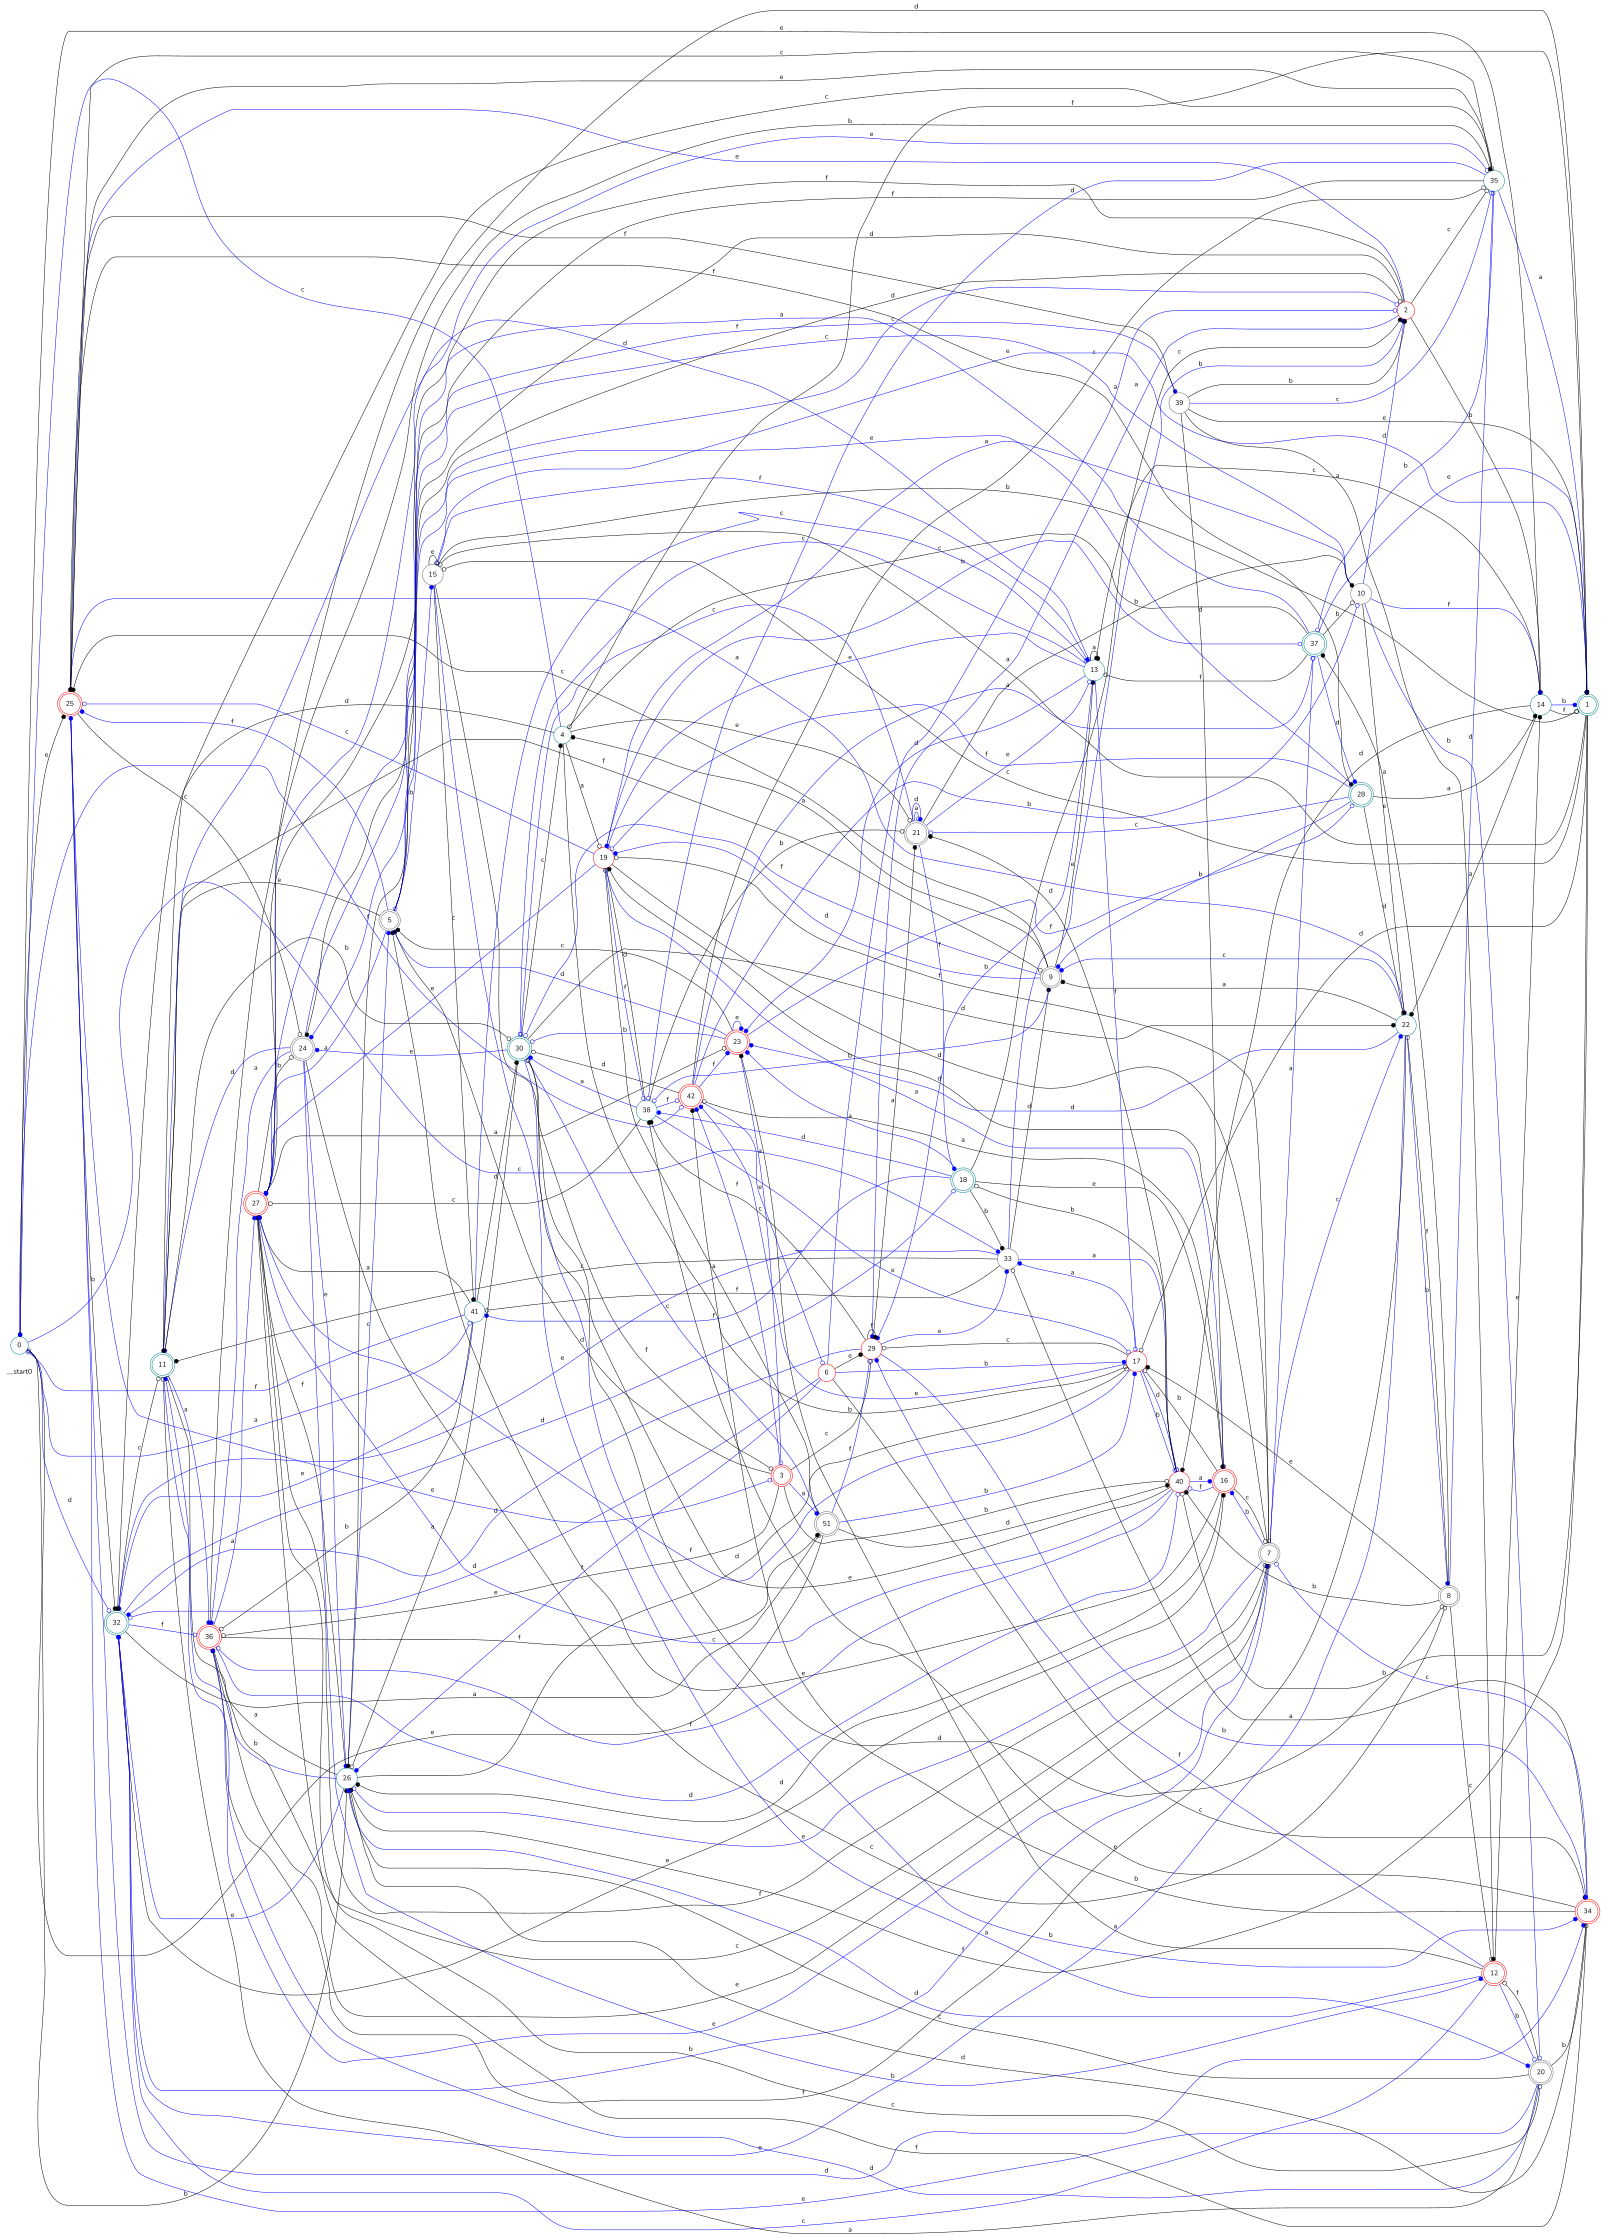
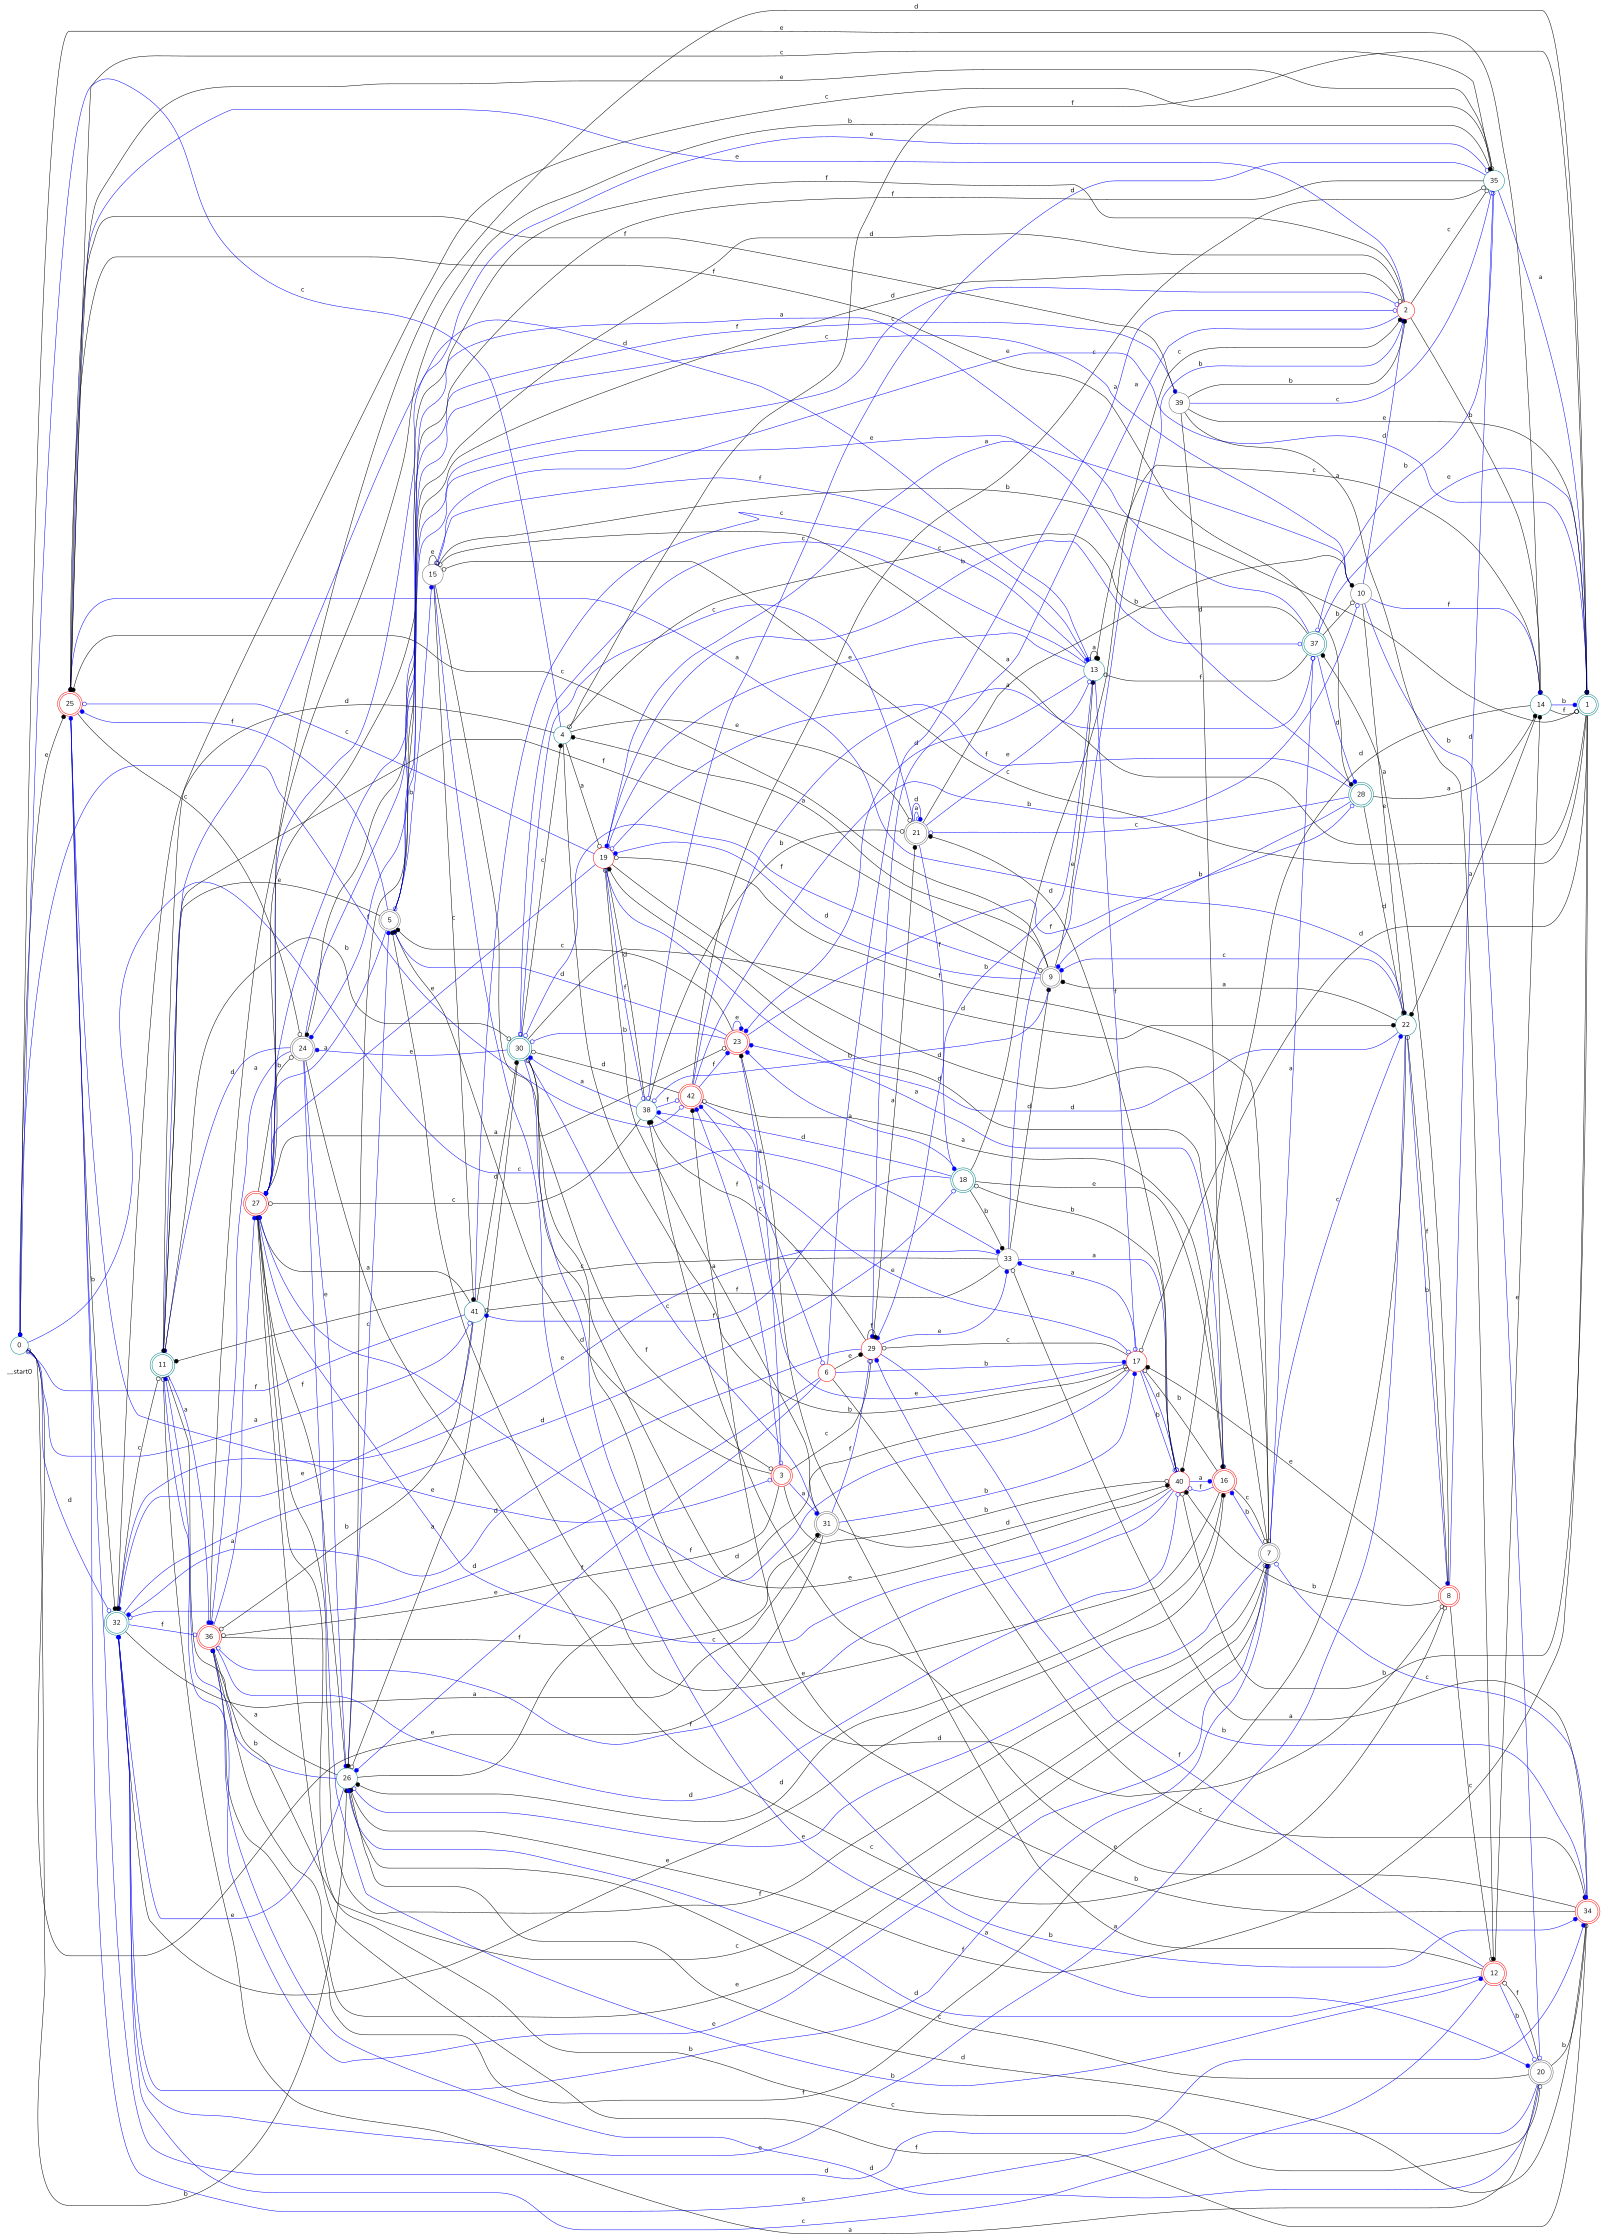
(827, 1524) -> (827, 1524)
(1449, 1596) -> (1449, 1596)
